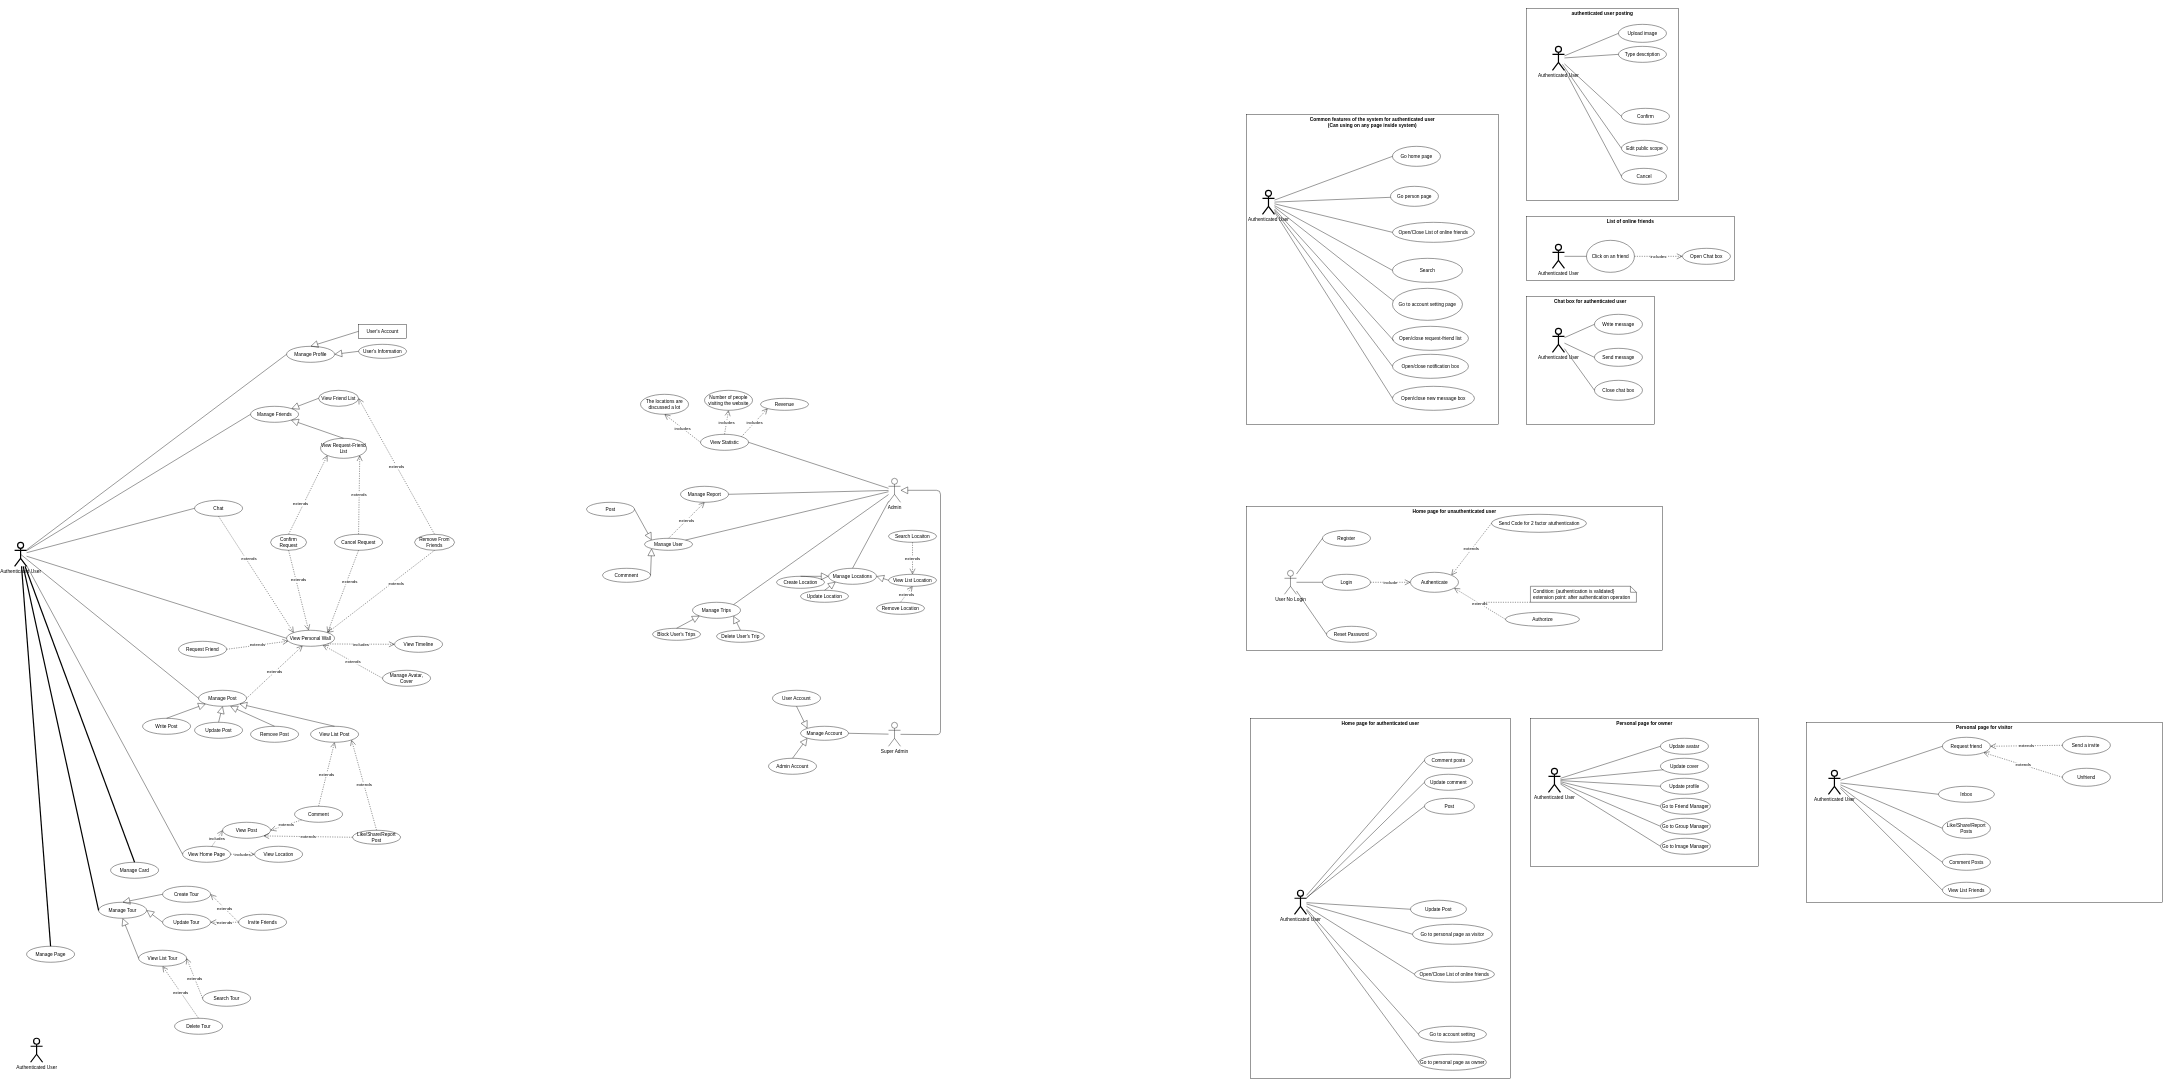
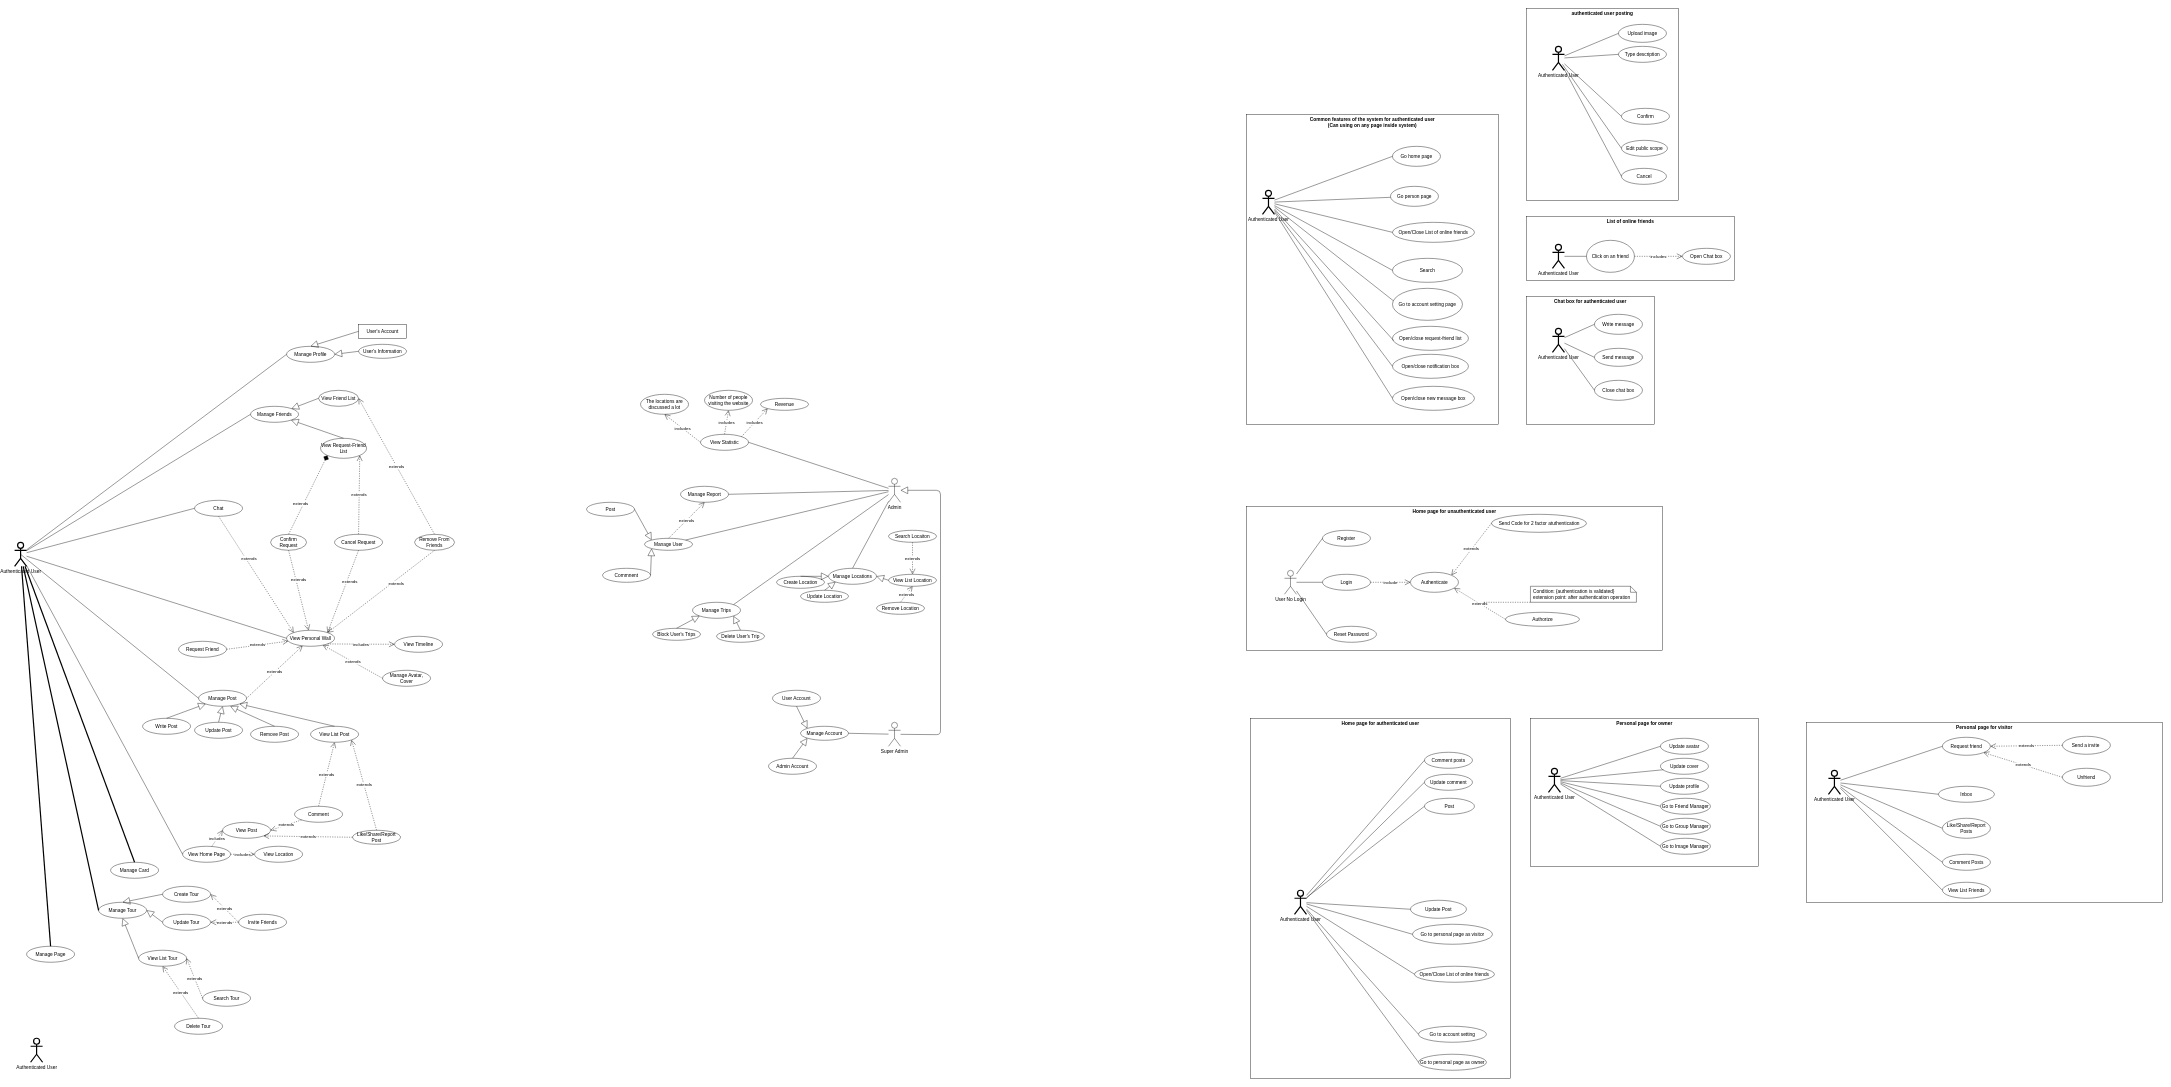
(326, 459) -> (325, 461)
